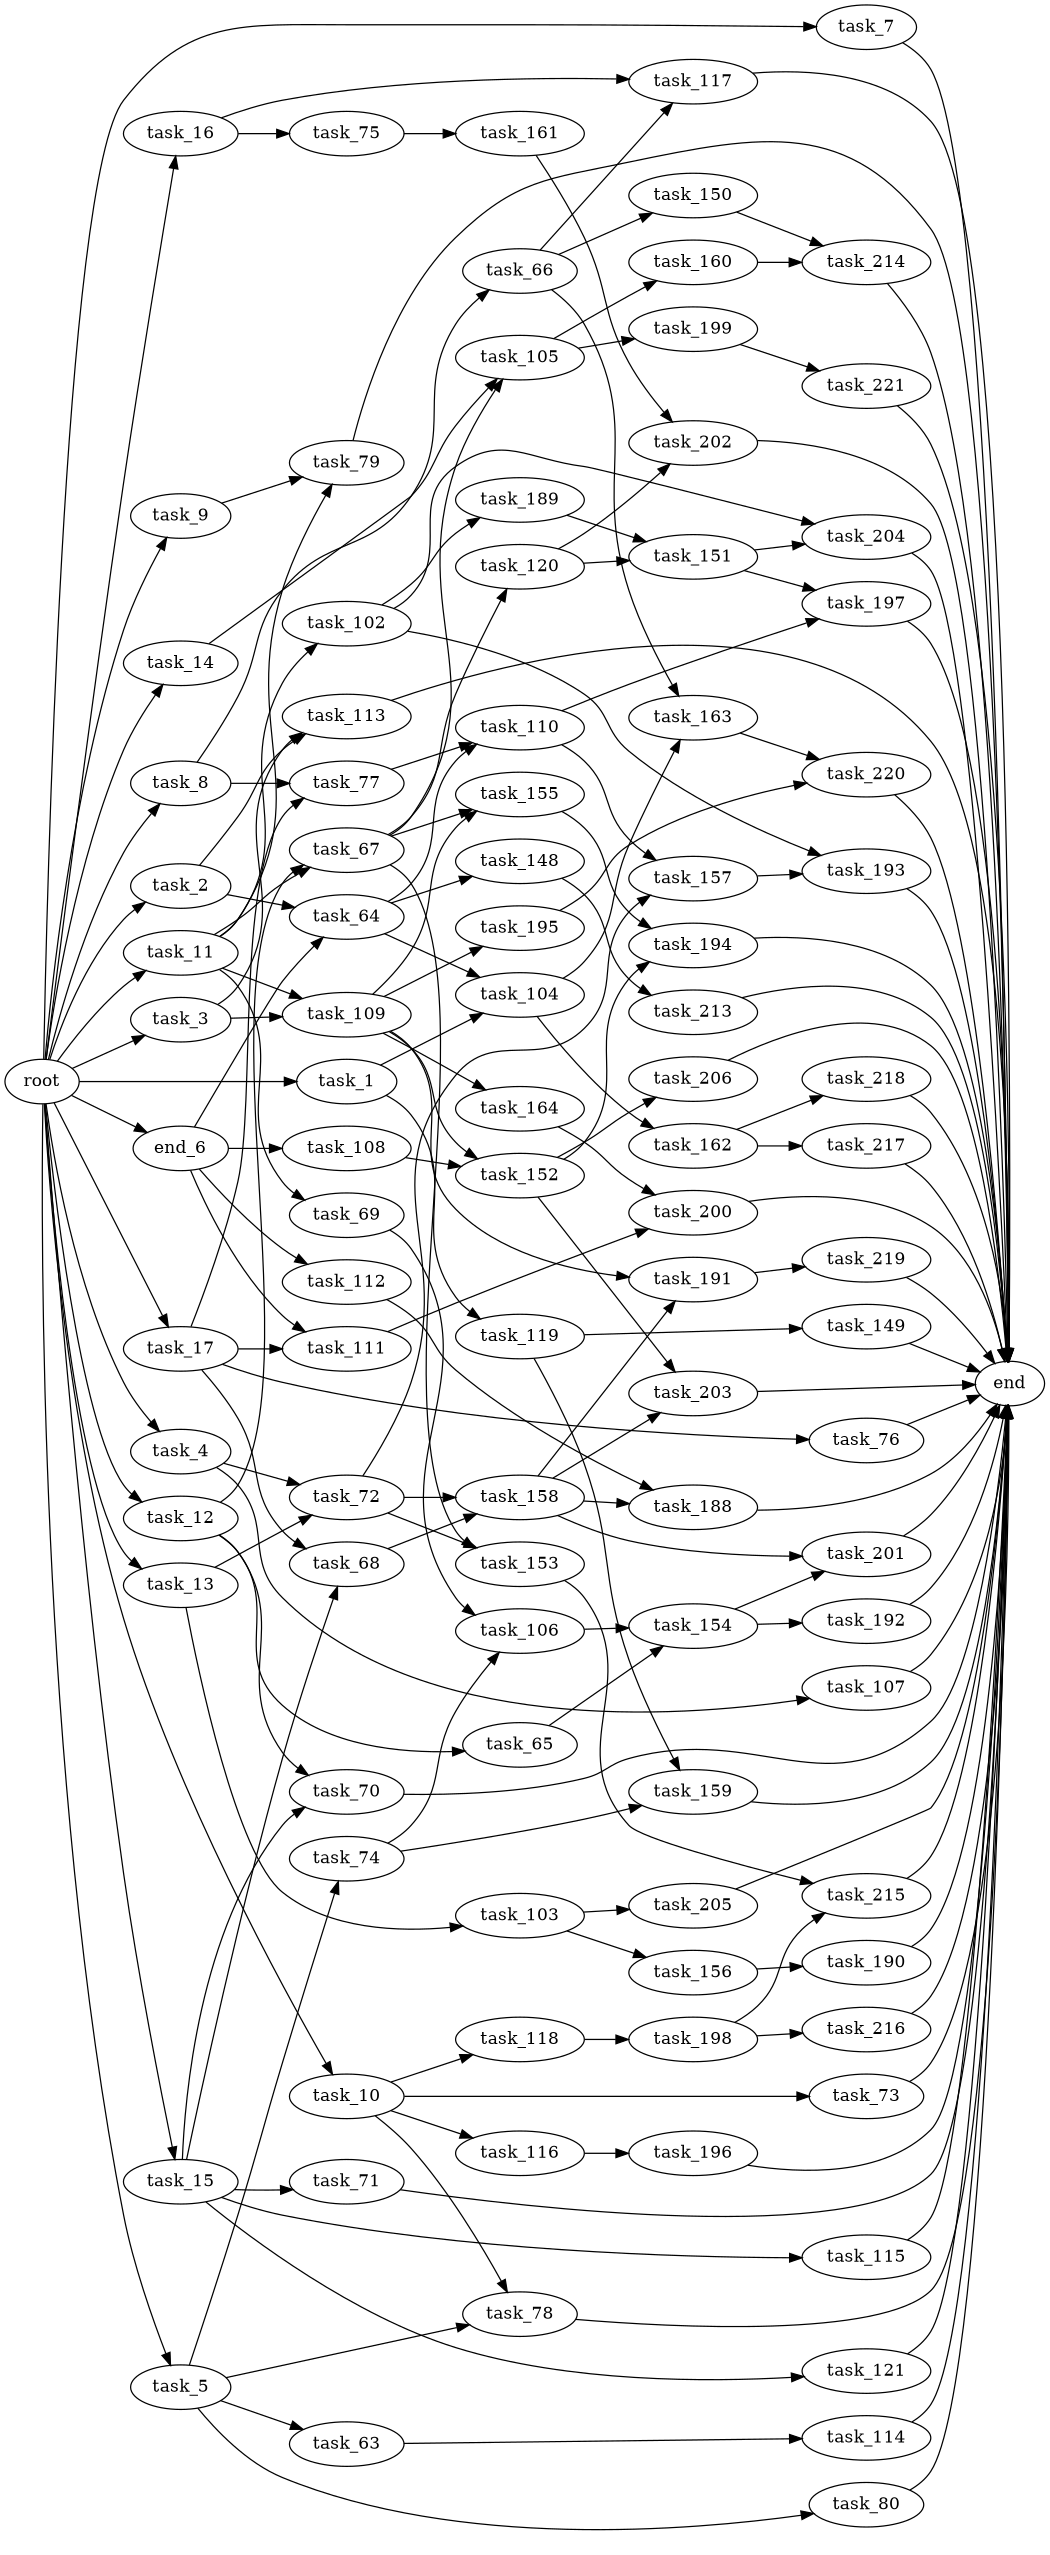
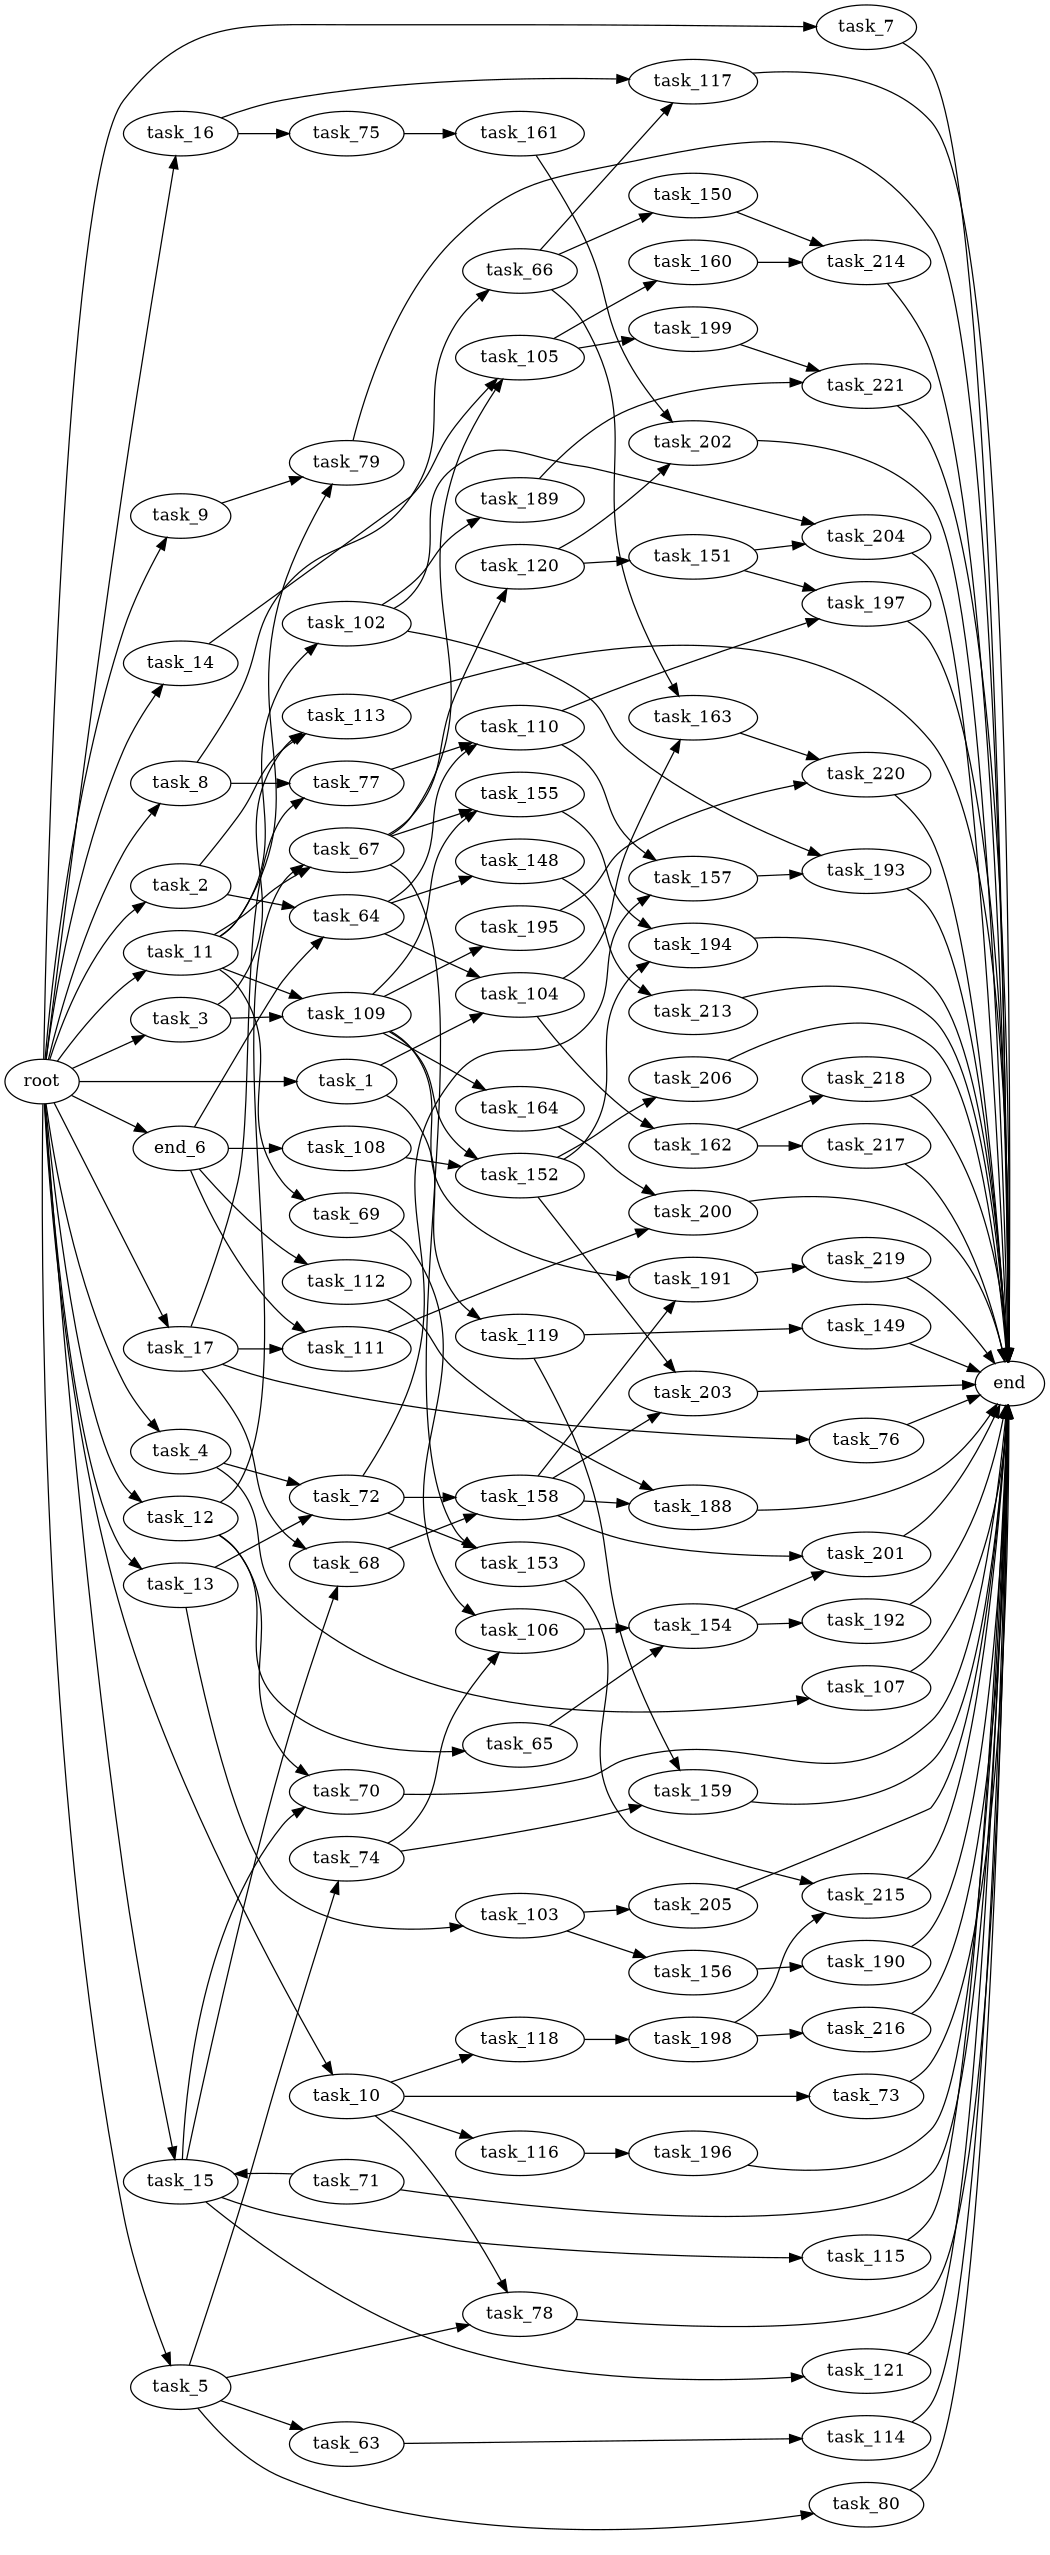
(606, 528) -> (646, 403)
(258, 2190) -> (270, 2173)
